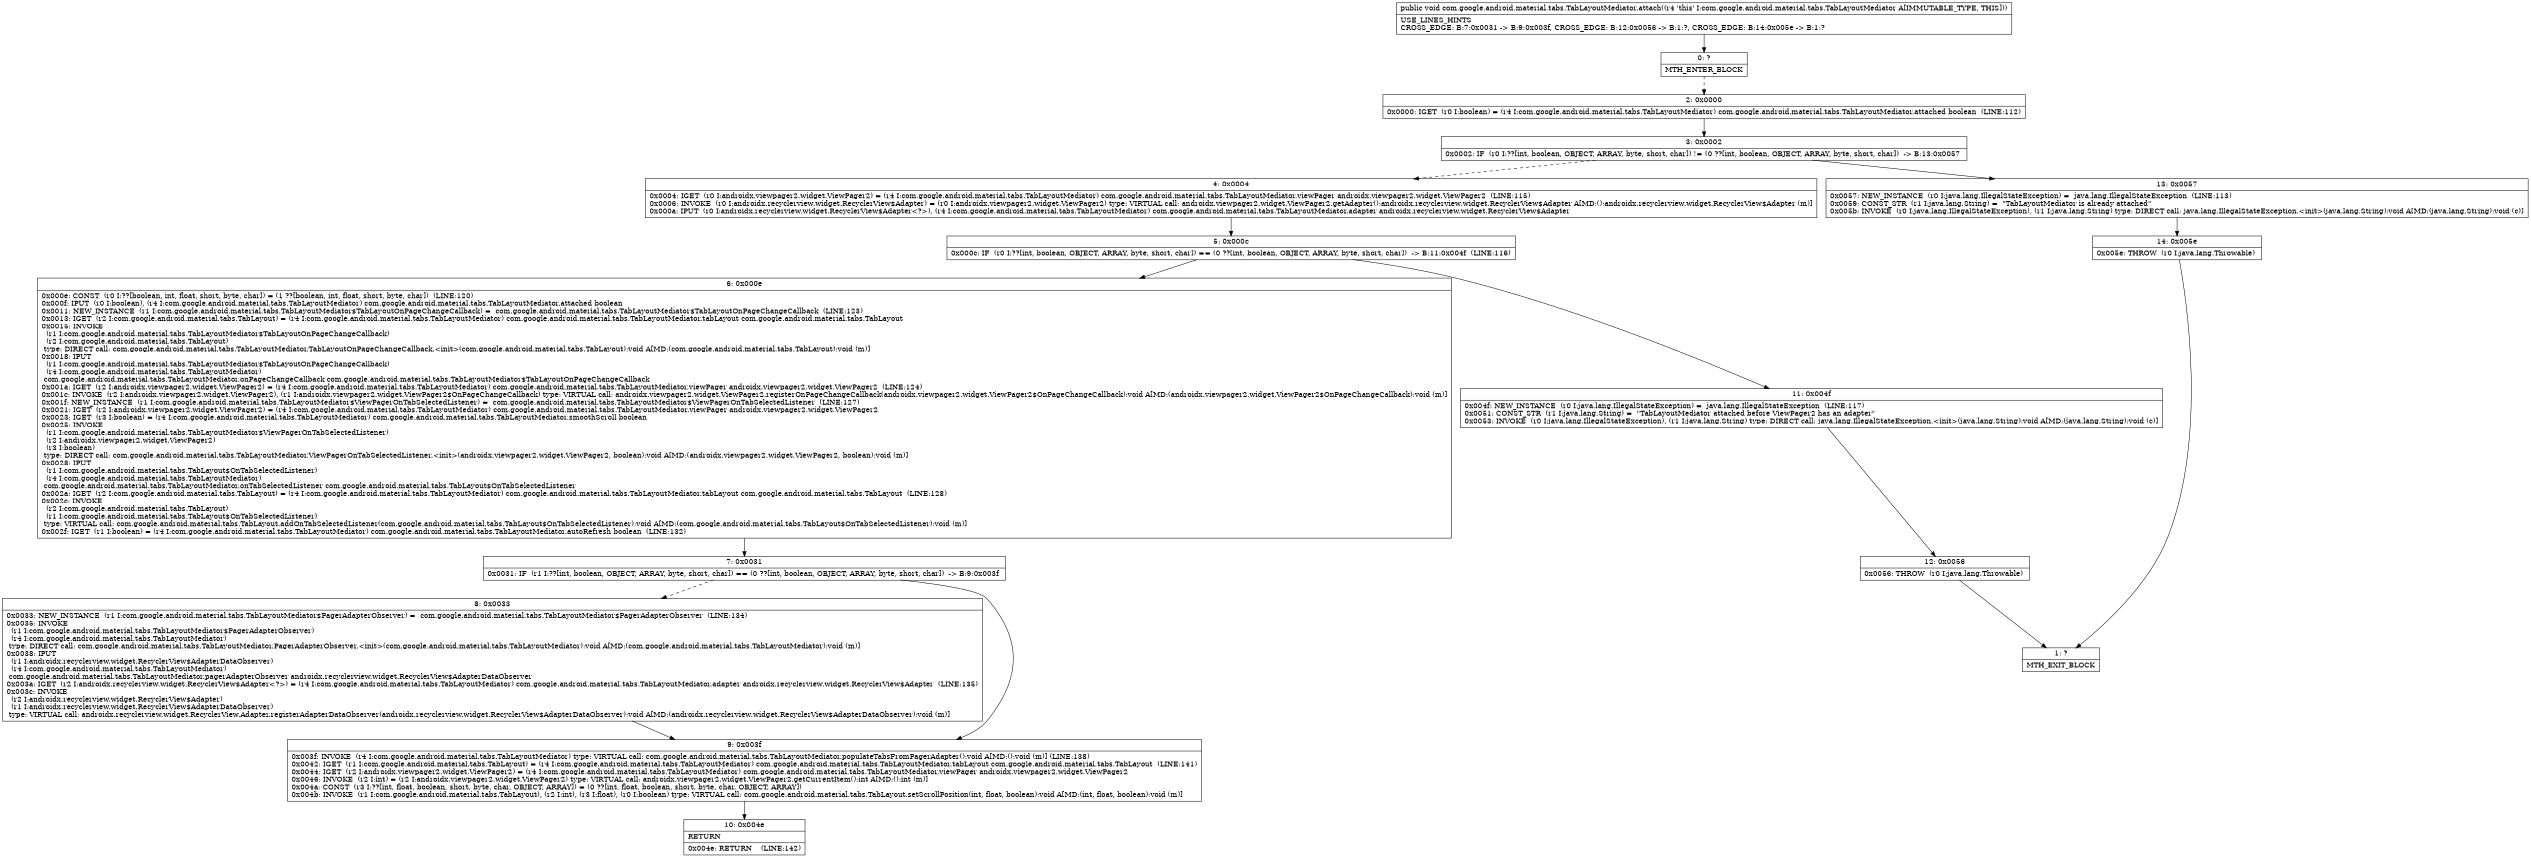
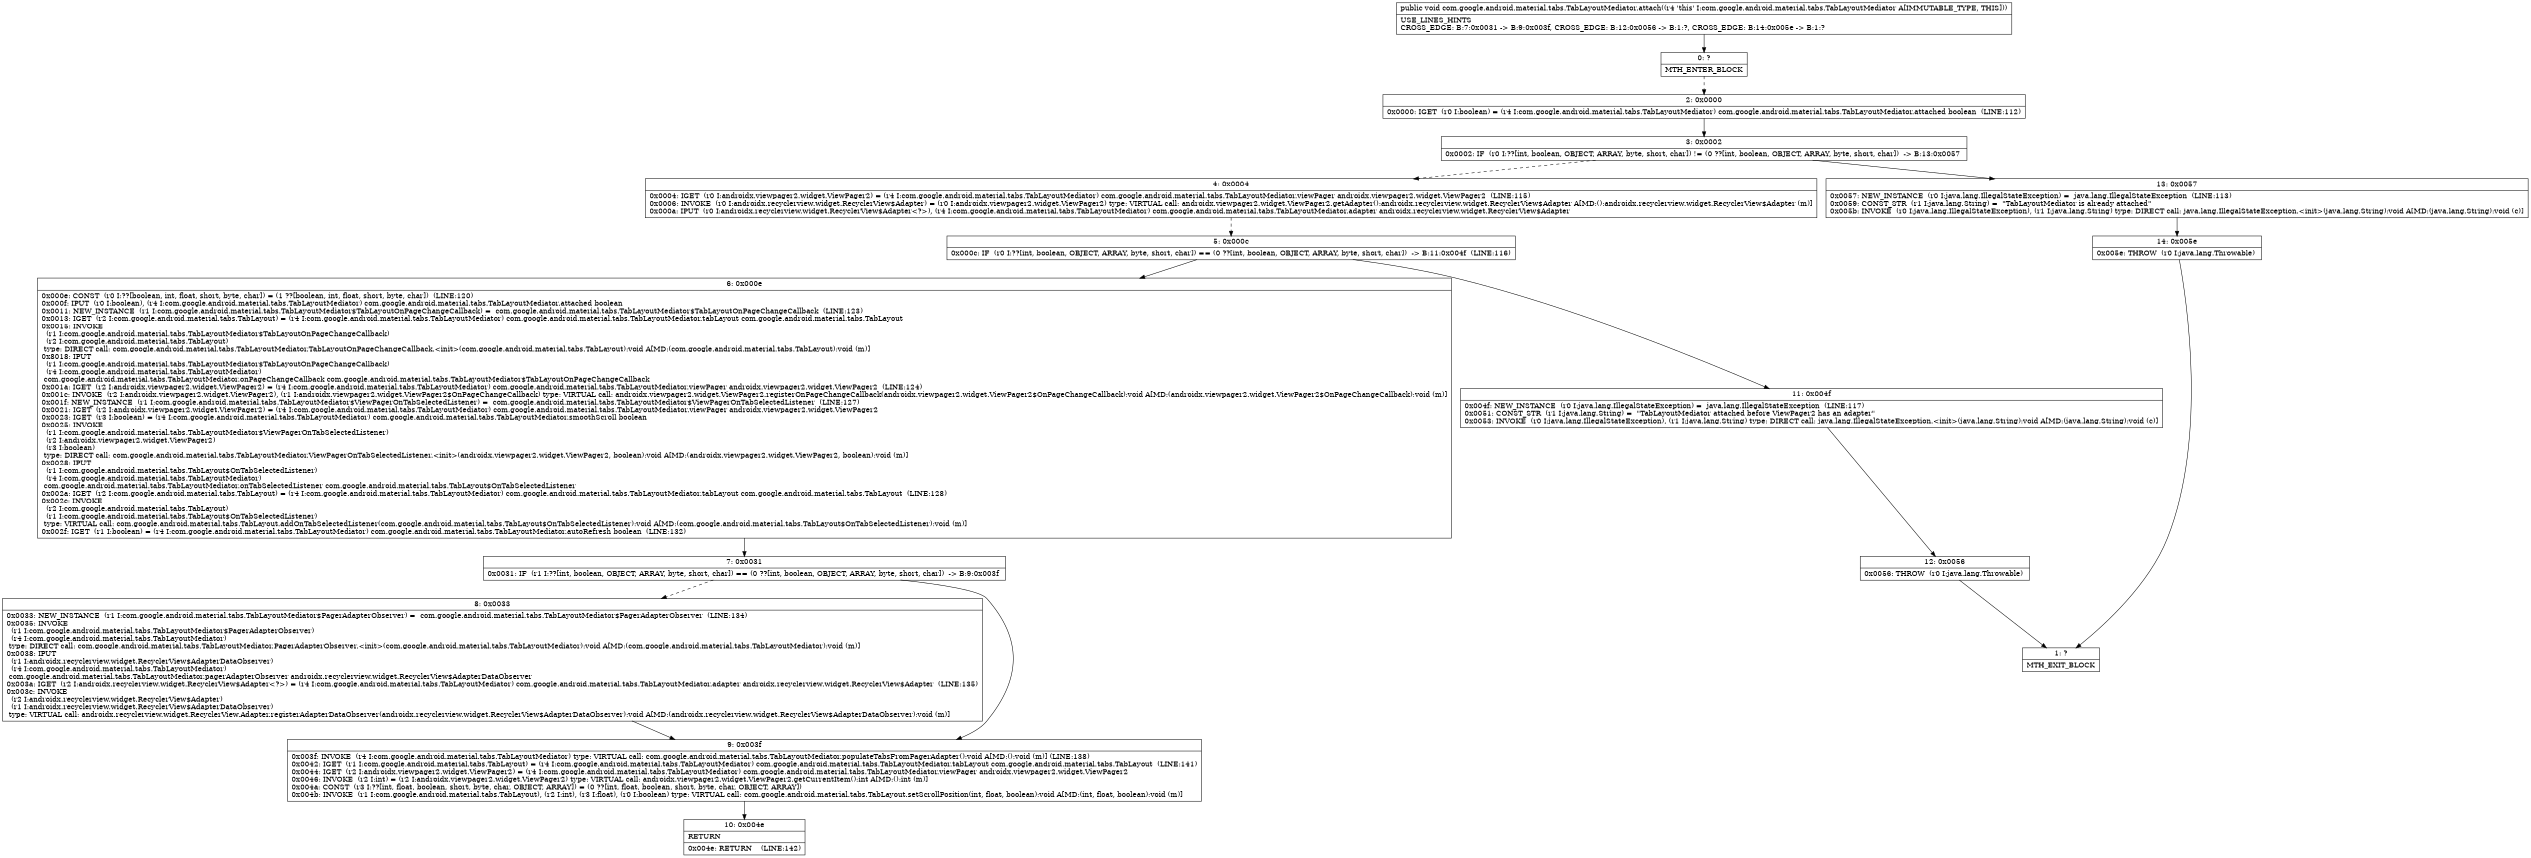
(1231, 224) -> (1231, 224)
(69, 357) -> (69, 357)
